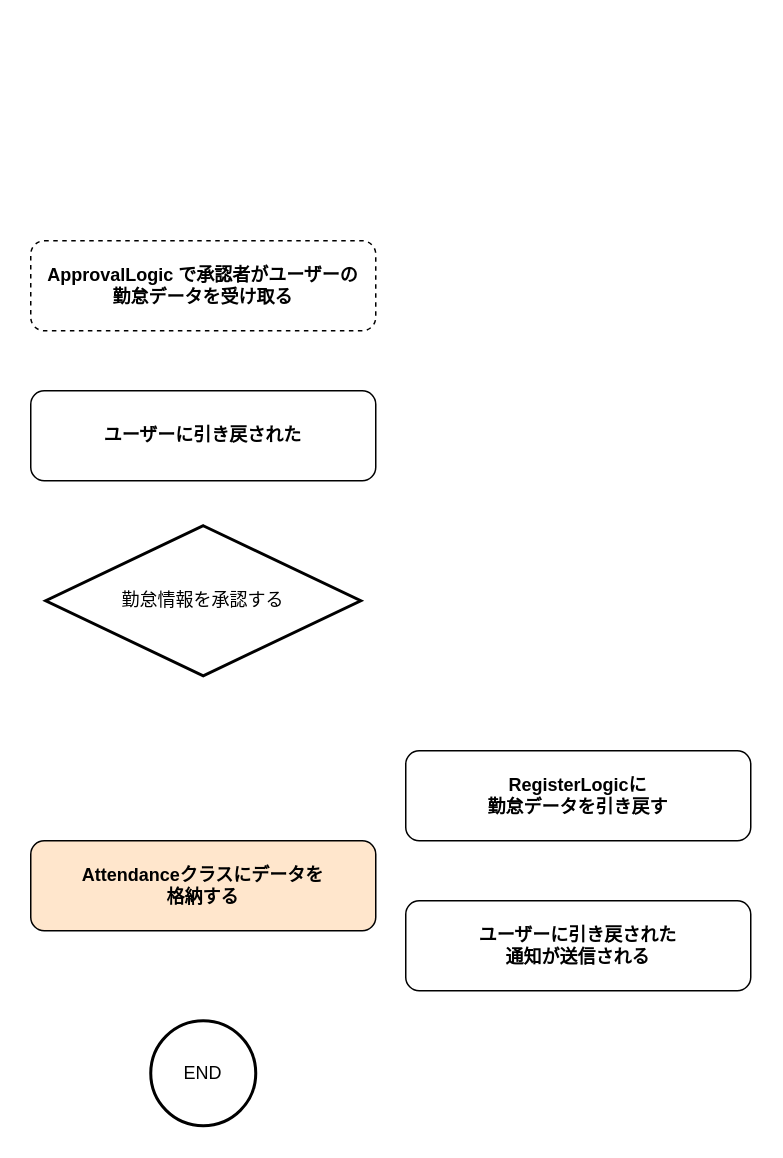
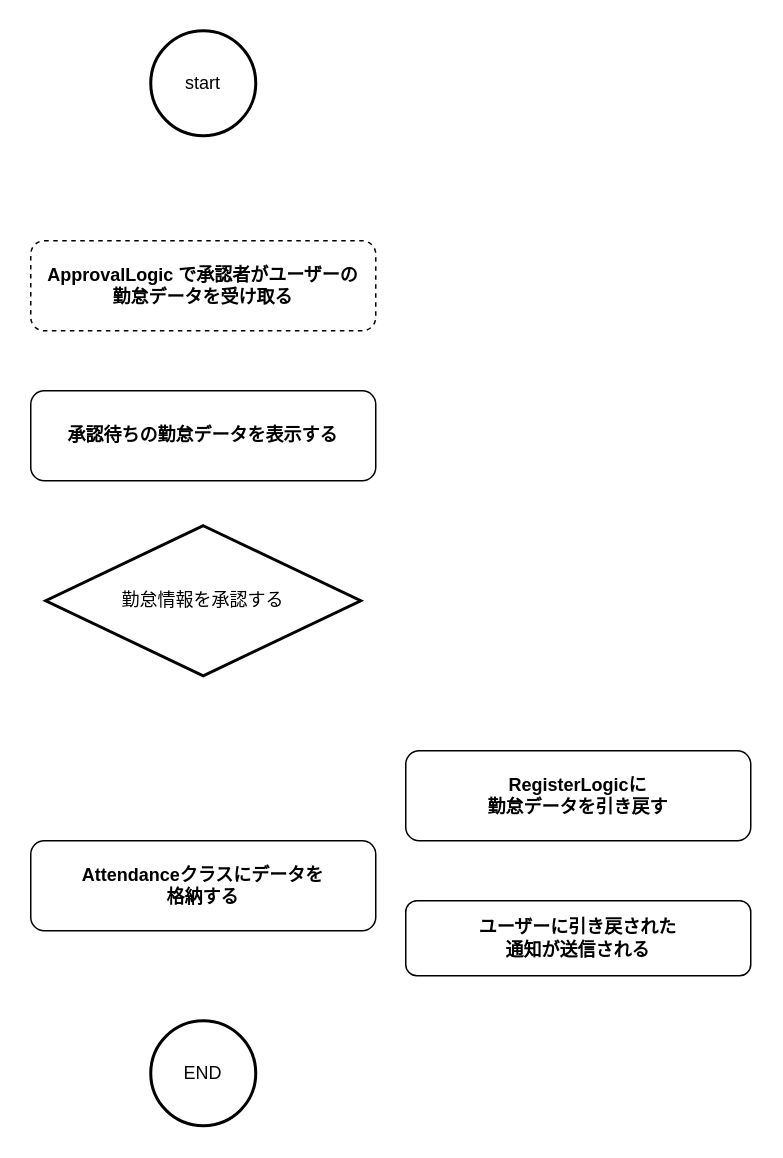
none -> (203, 83)
(203, 436) -> (203, 436)
(203, 886) -> (203, 886)
(578, 946) -> (578, 938)
